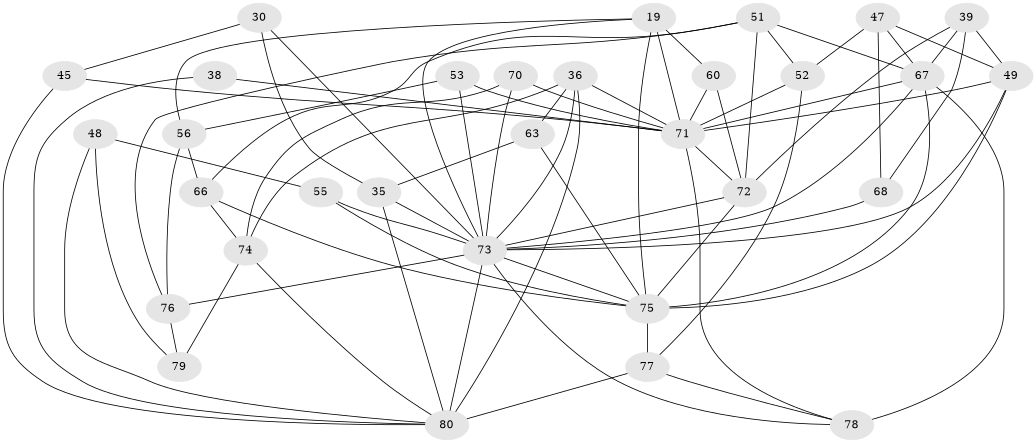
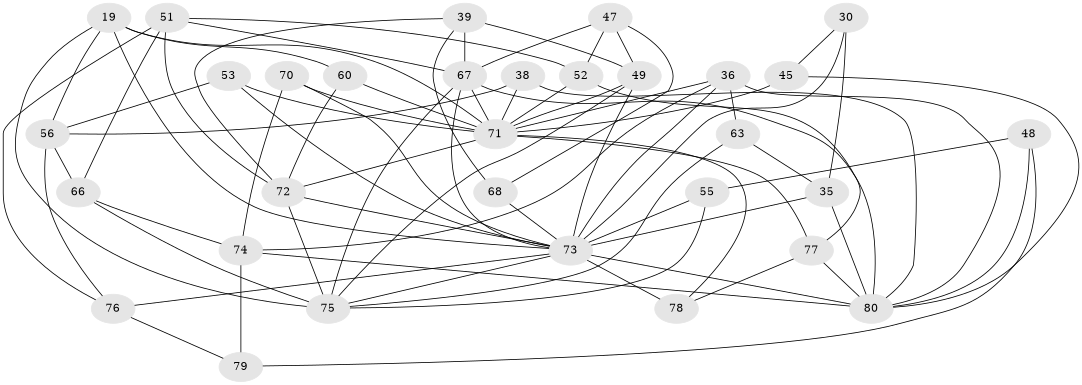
none -> (301, 124)
(1004, 278) -> (750, 115)
(647, 338) -> (726, 164)
